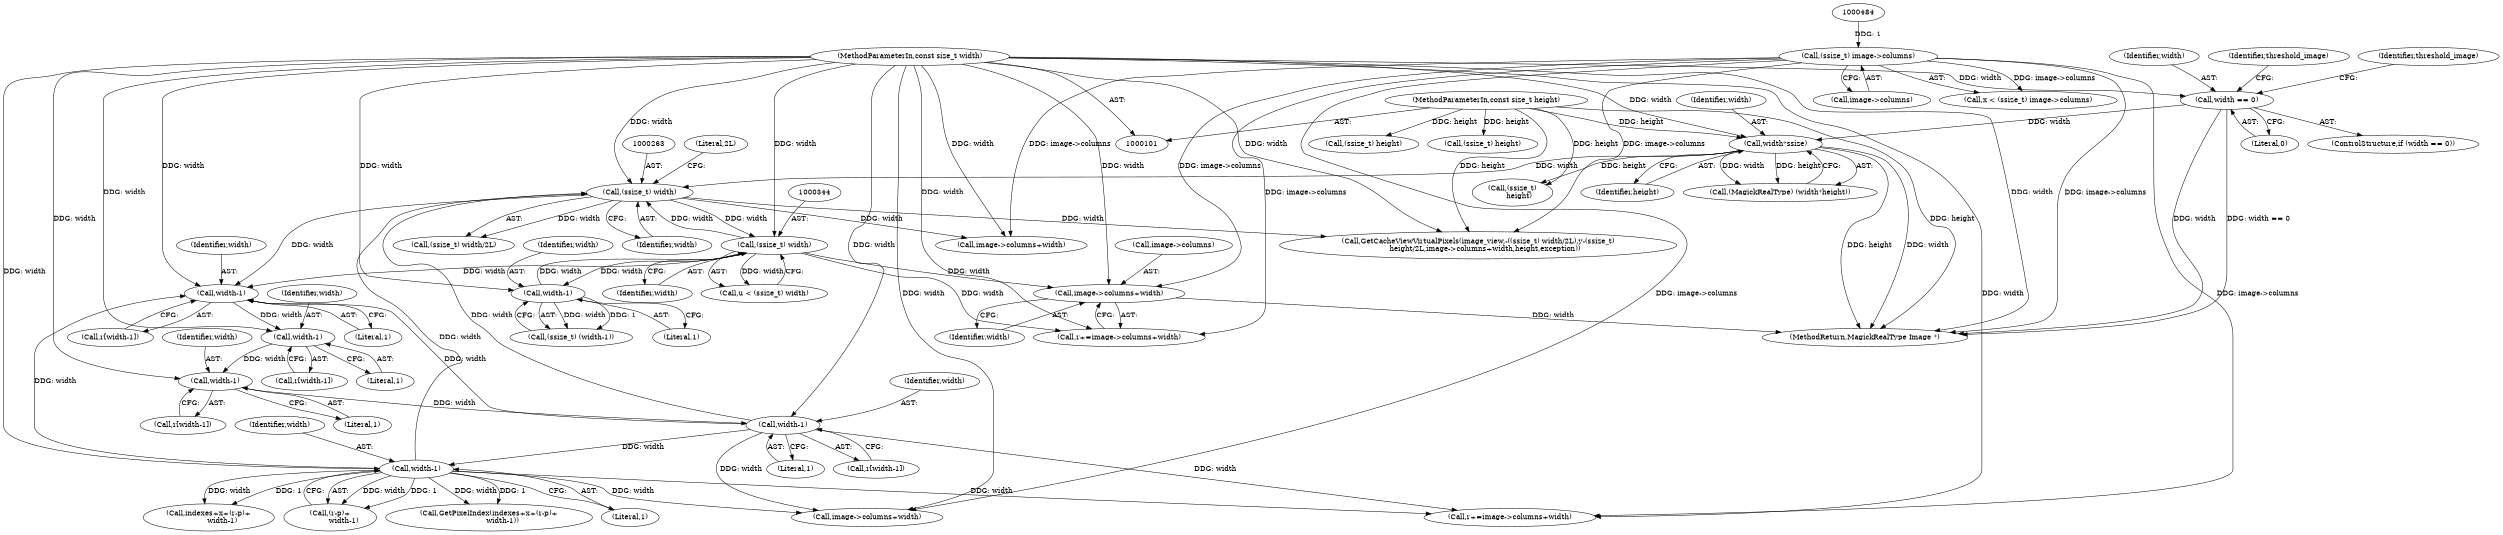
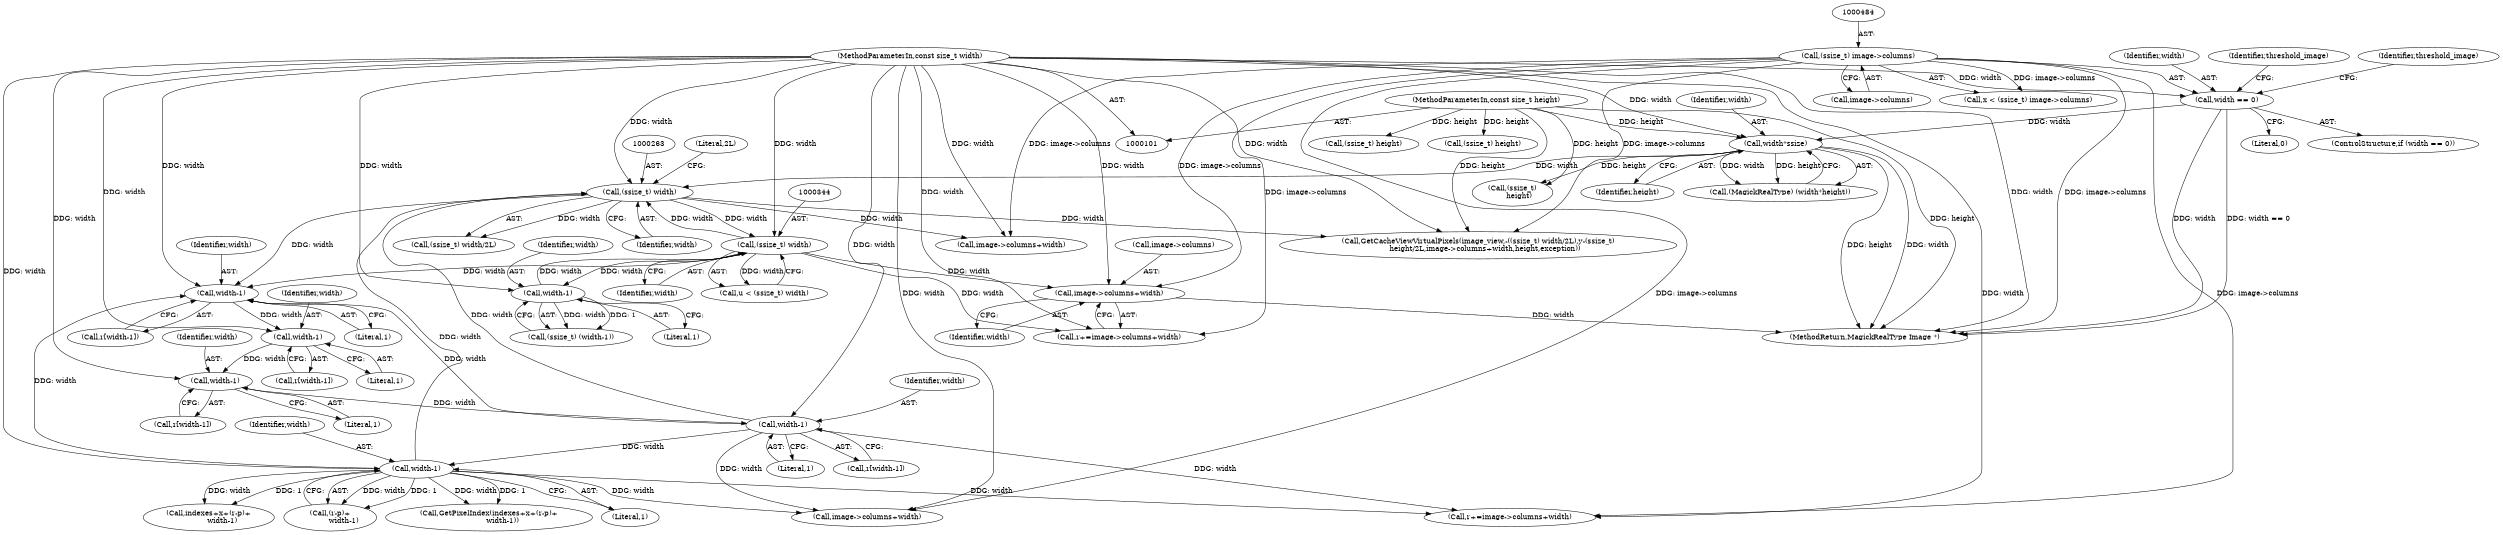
(1868, 35) -> (1868, 35)
(2243, 127) -> (2093, 66)
